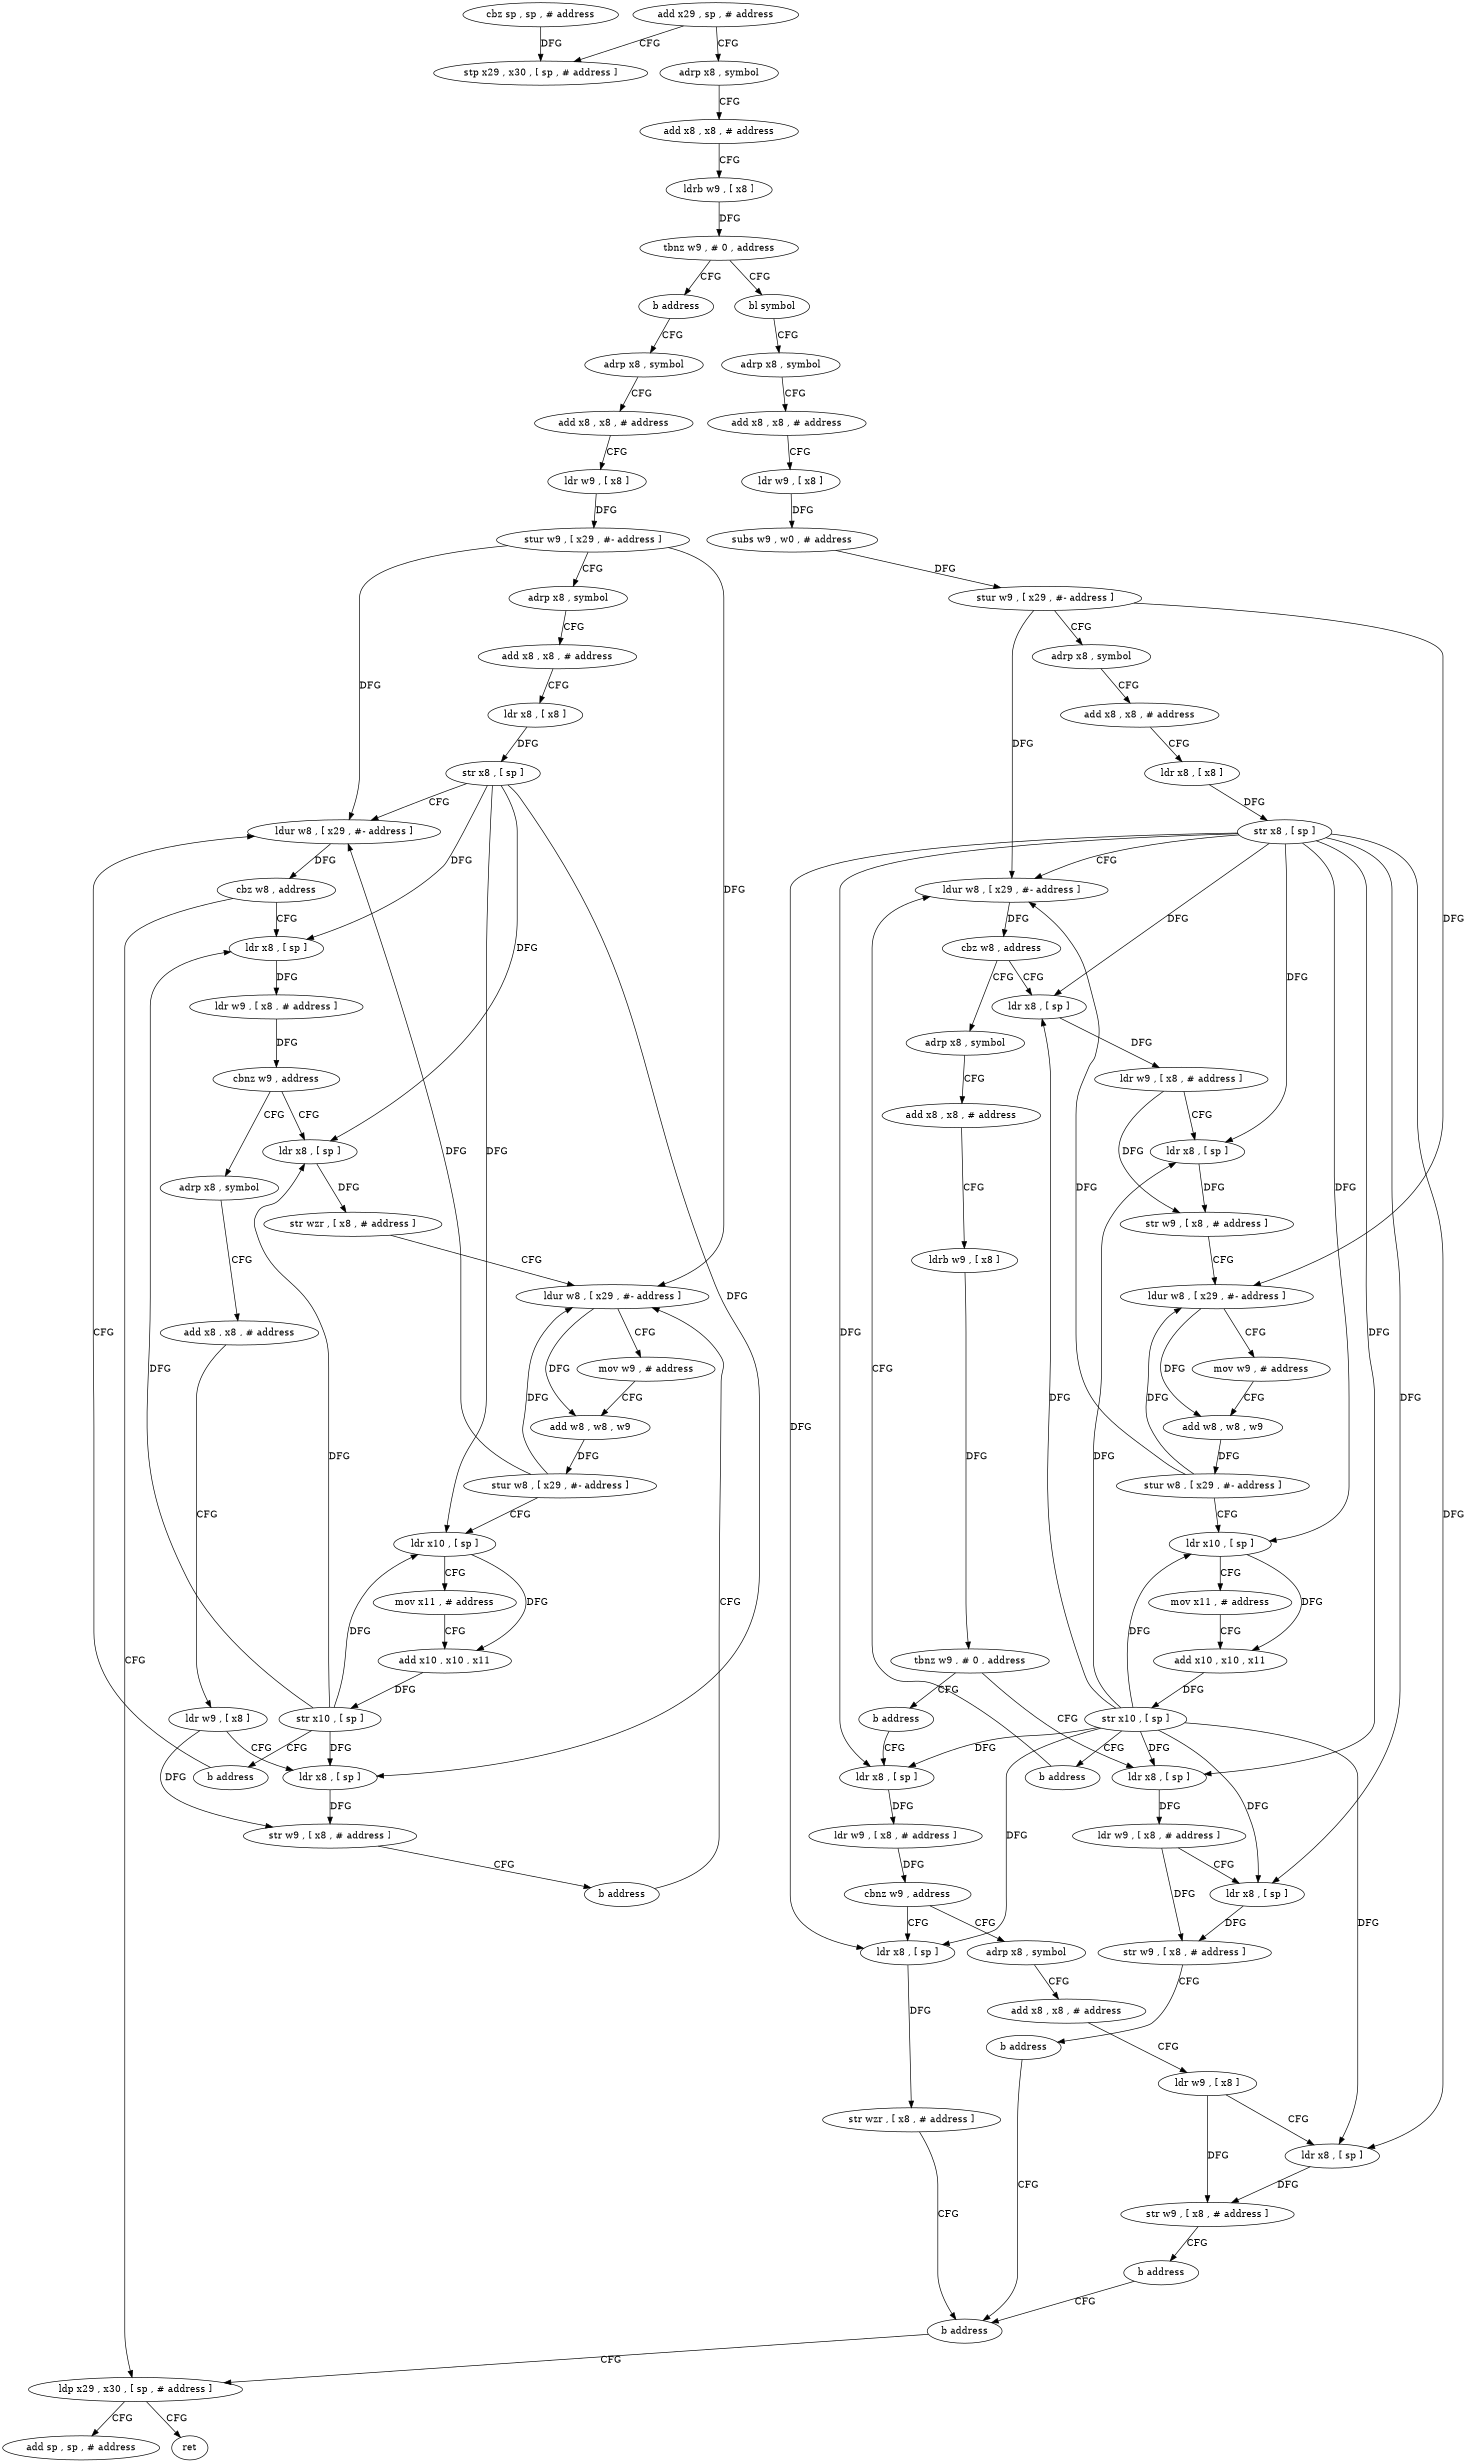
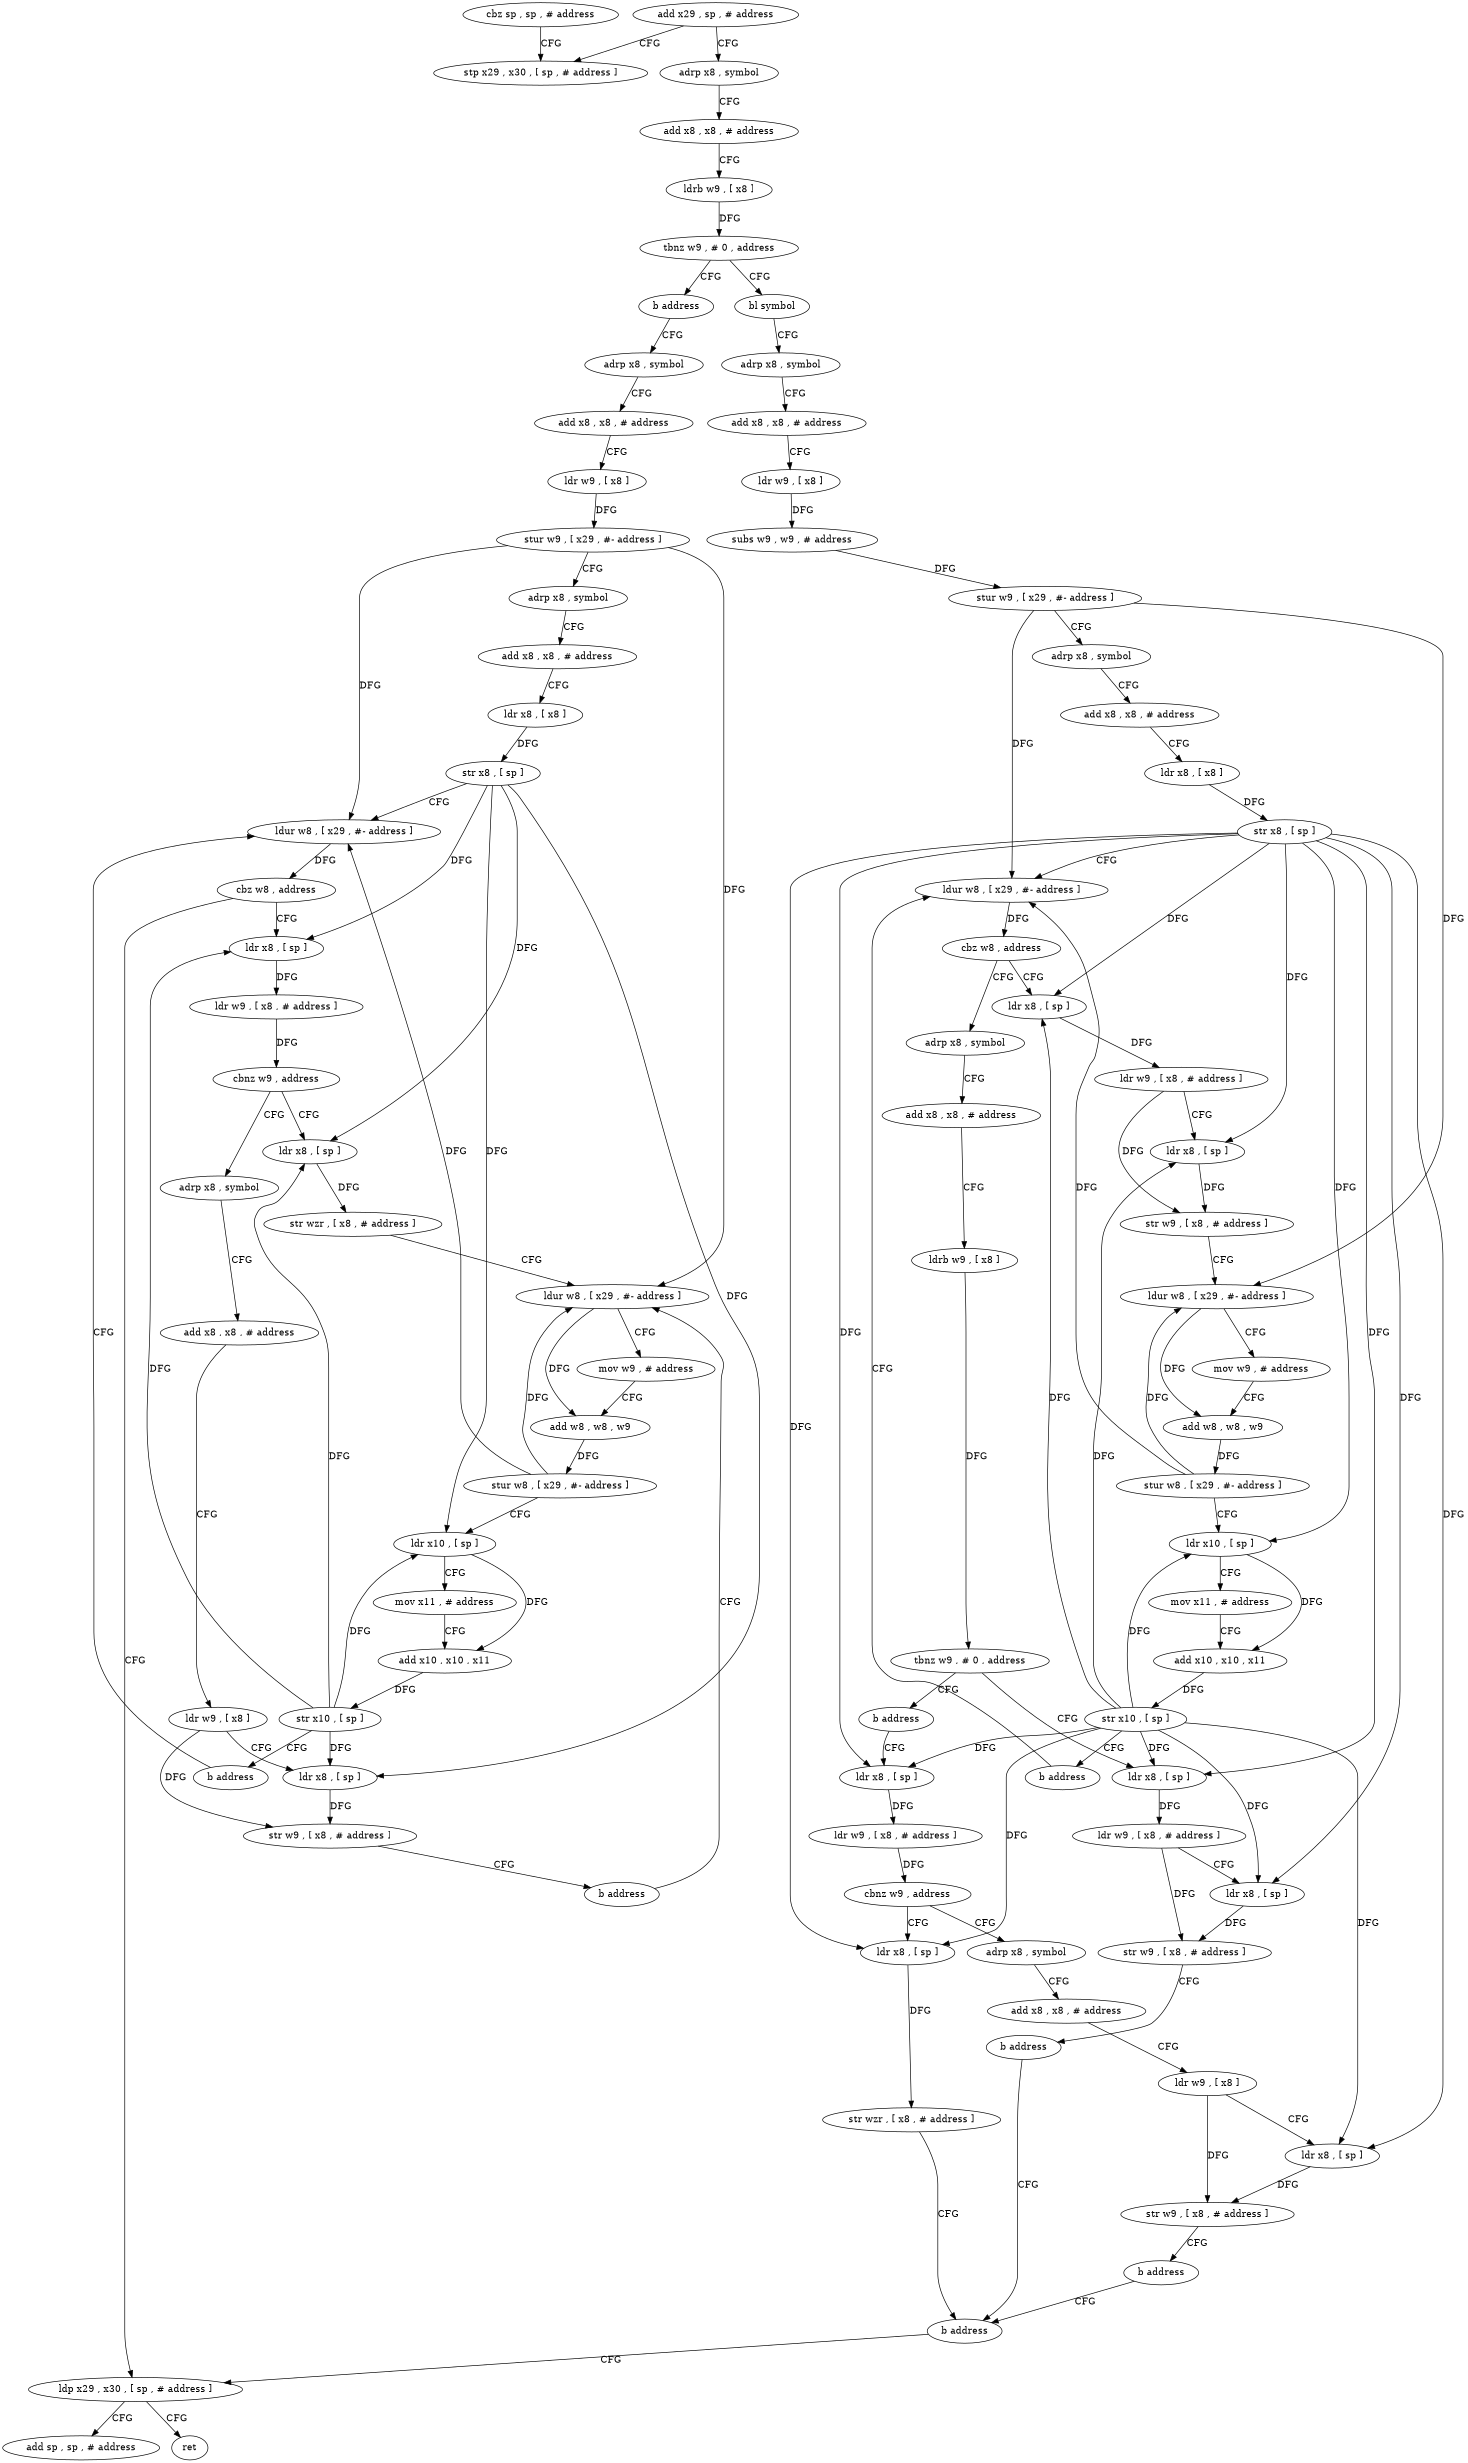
(552, 44) -> (551, 44)
(792, 540) -> (792, 540)
